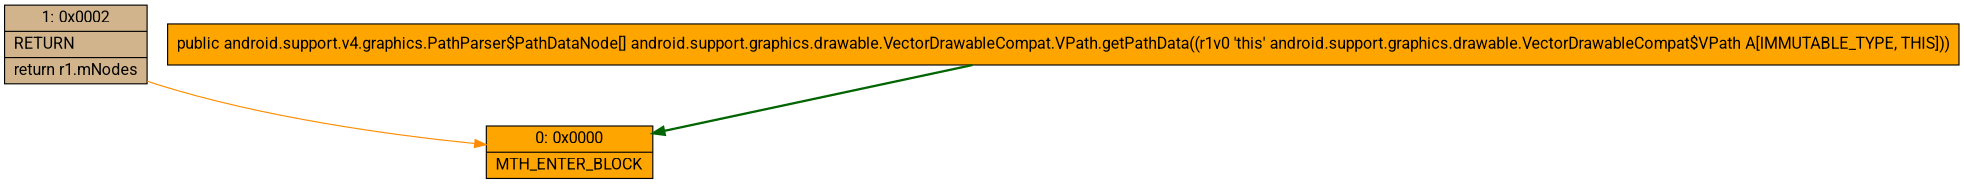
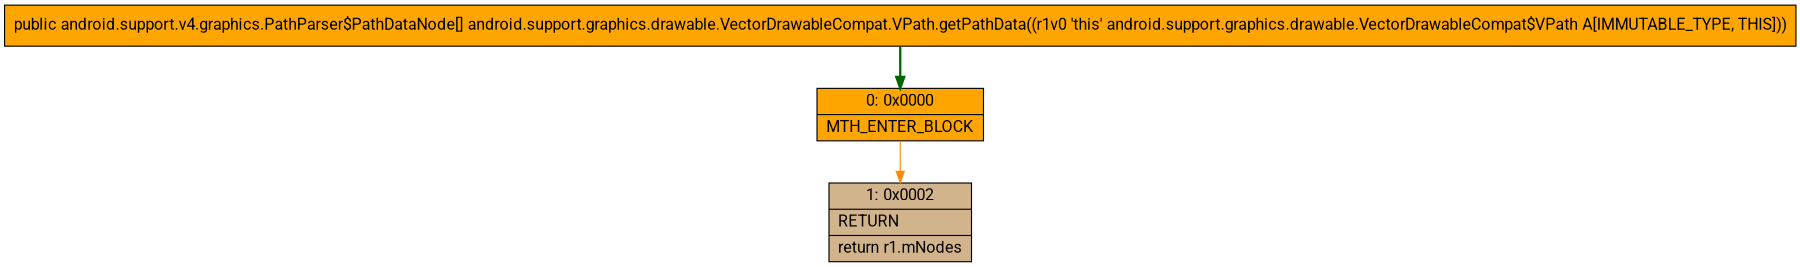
(309, 121) -> (900, 156)
